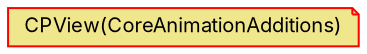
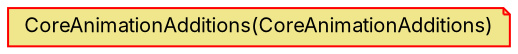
(183, 27) -> (259, 27)
